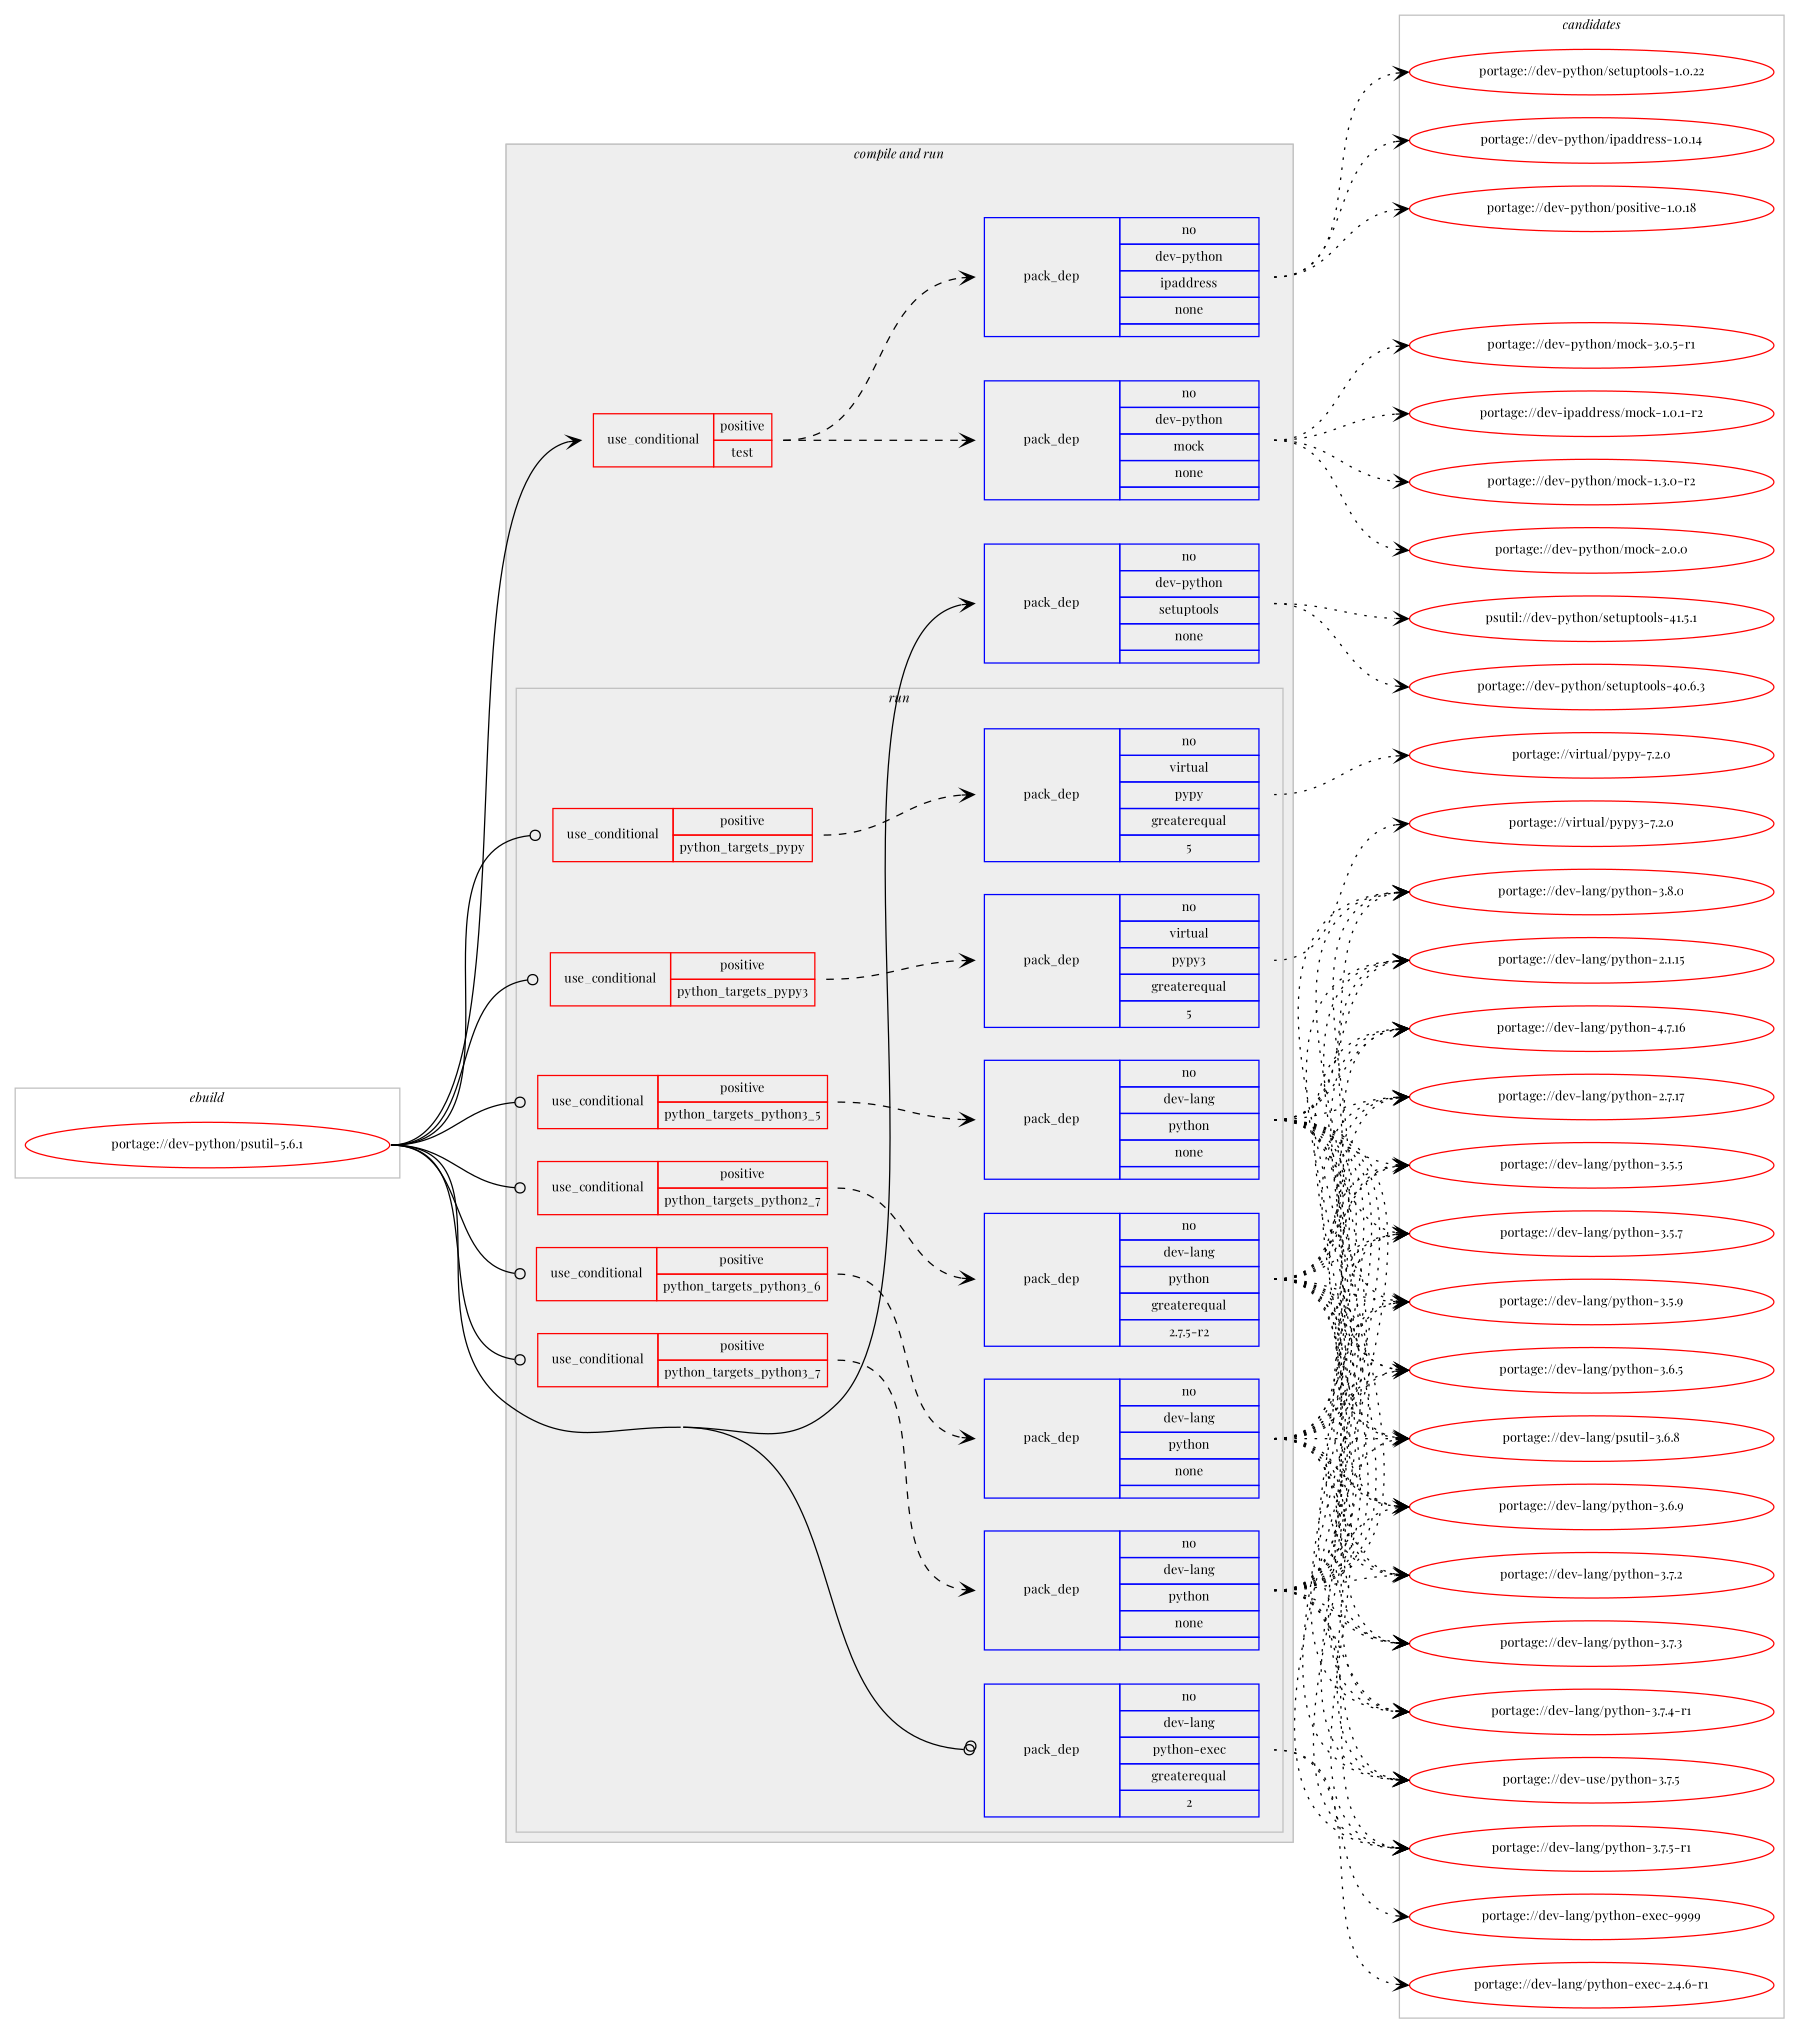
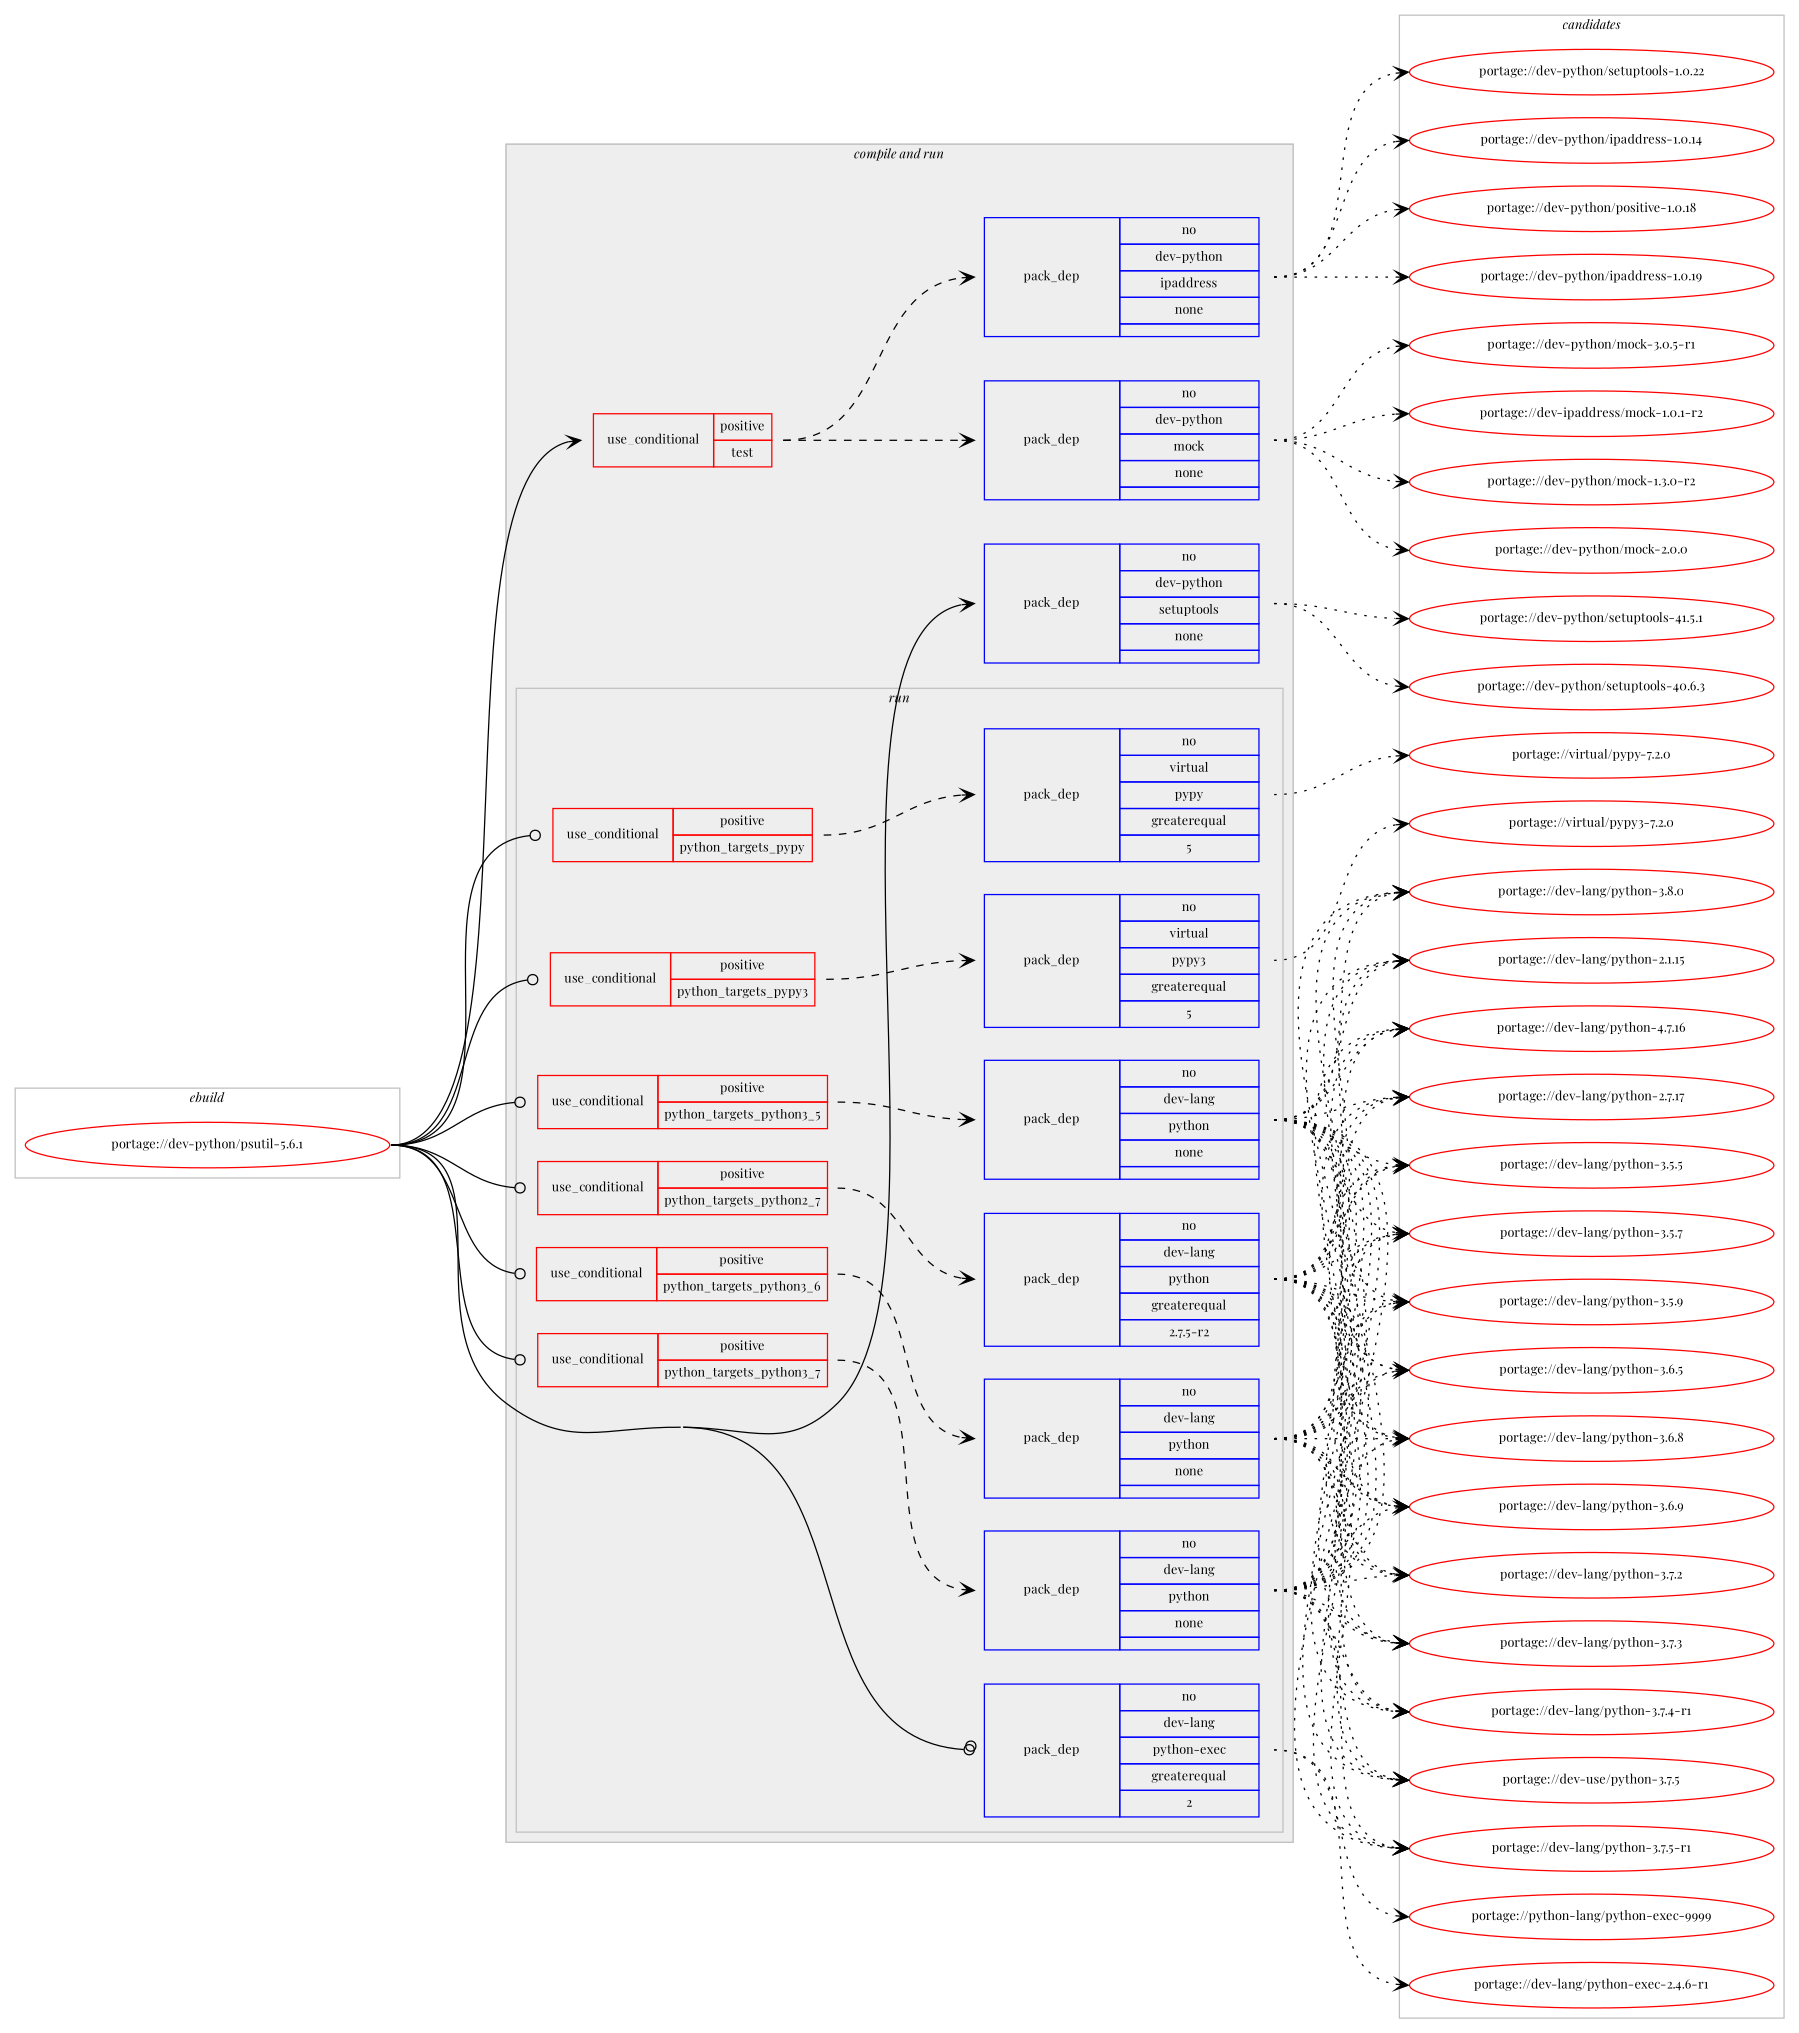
none -> (1592, 277)
(1592, 619) -> (1592, 619)
(1592, 1439) -> (1592, 1439)
(1592, 1917) -> (1592, 1917)
